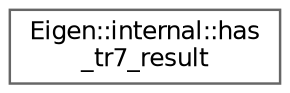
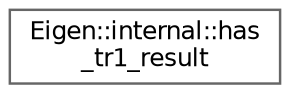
(145, 47) -> (145, 47)
